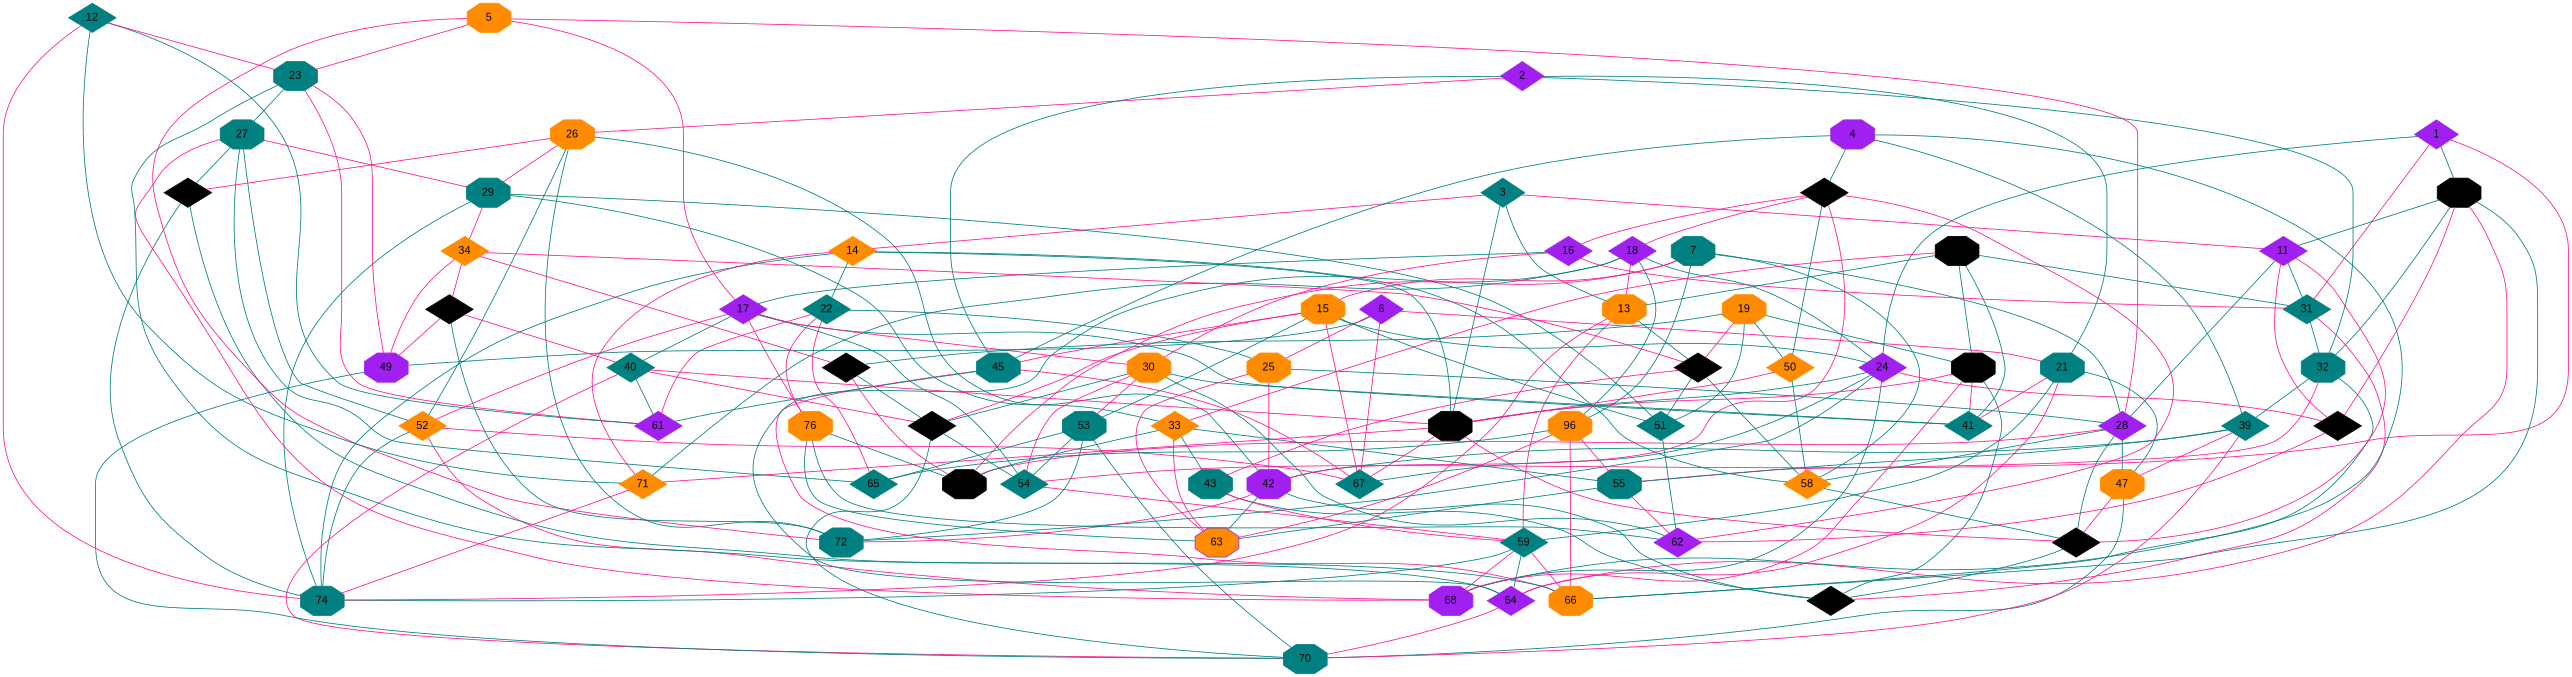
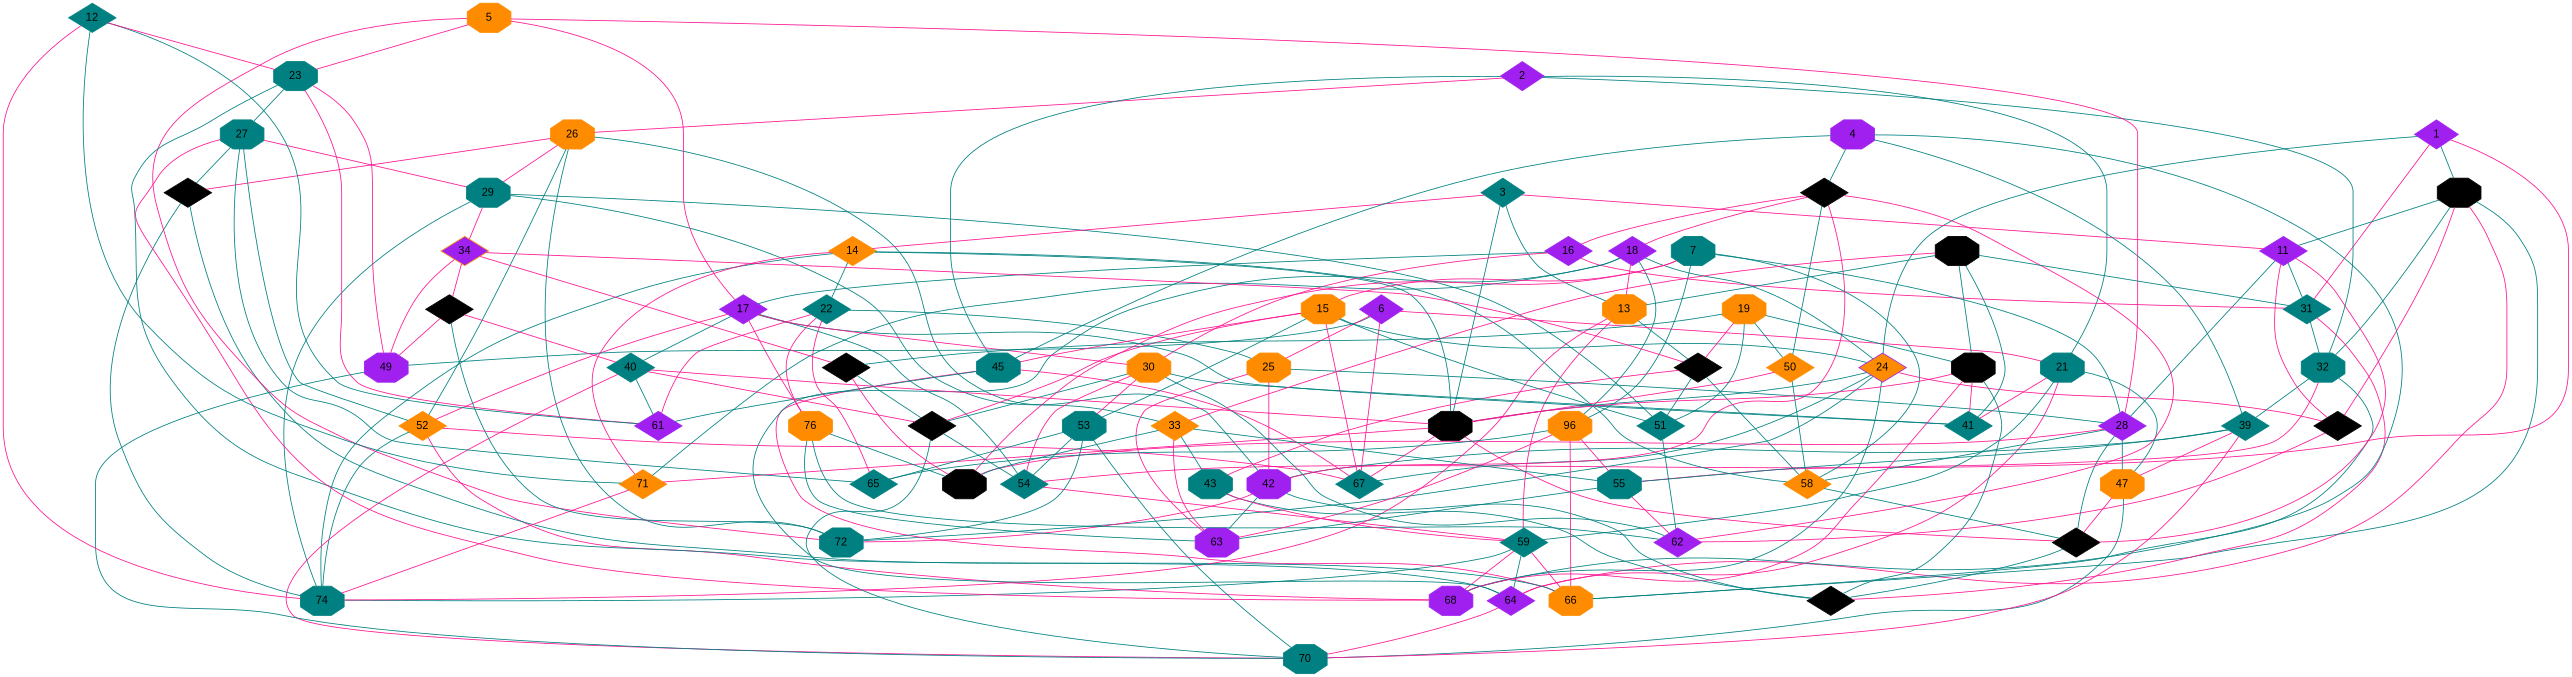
(465, 251) -> (465, 251)
(1883, 368) -> (1883, 368)
(1217, 543) -> (1217, 543)
